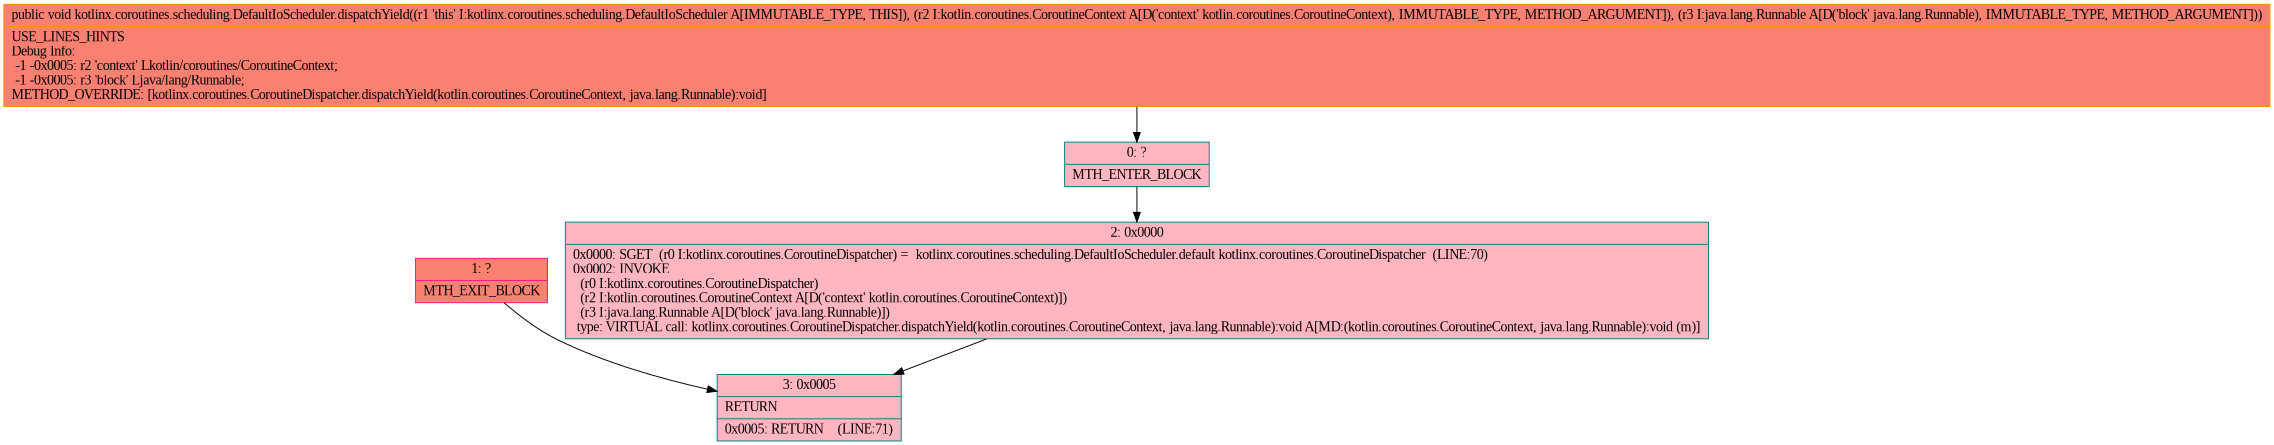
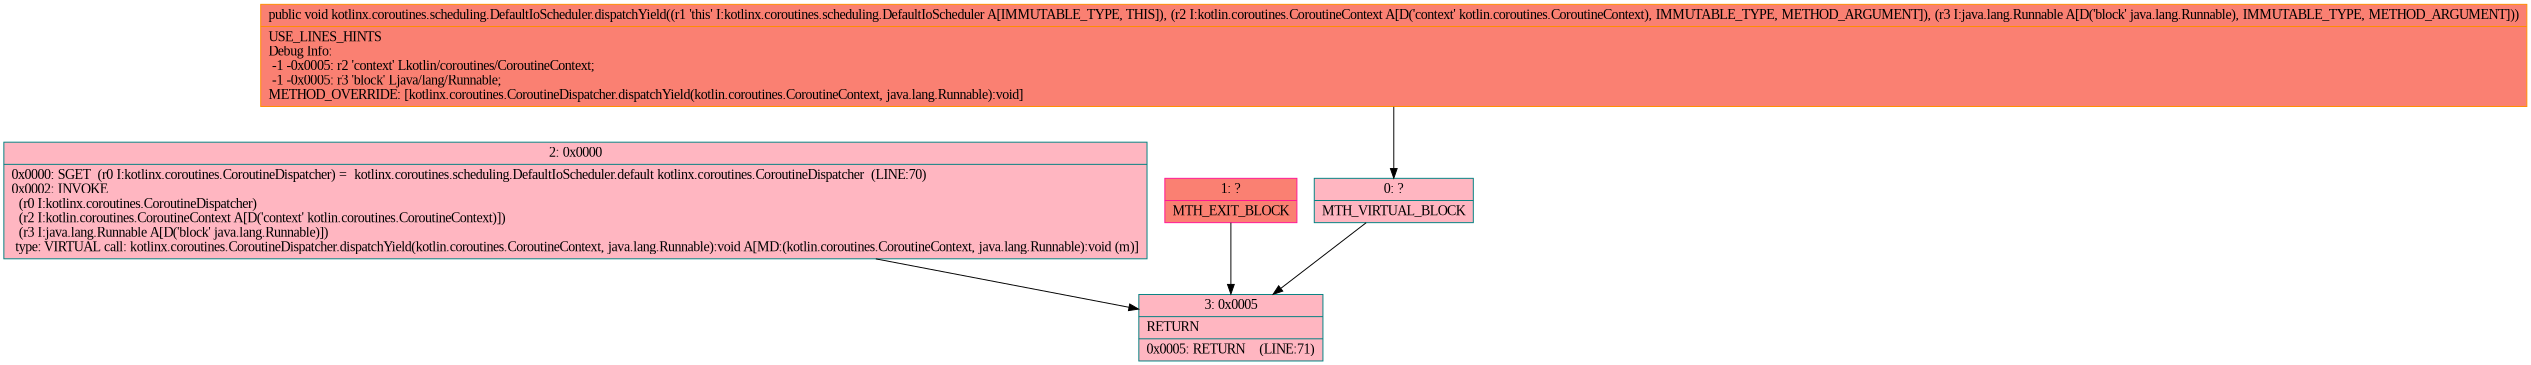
(1137, 175) -> (1394, 211)
(1137, 199) -> (1323, 256)
